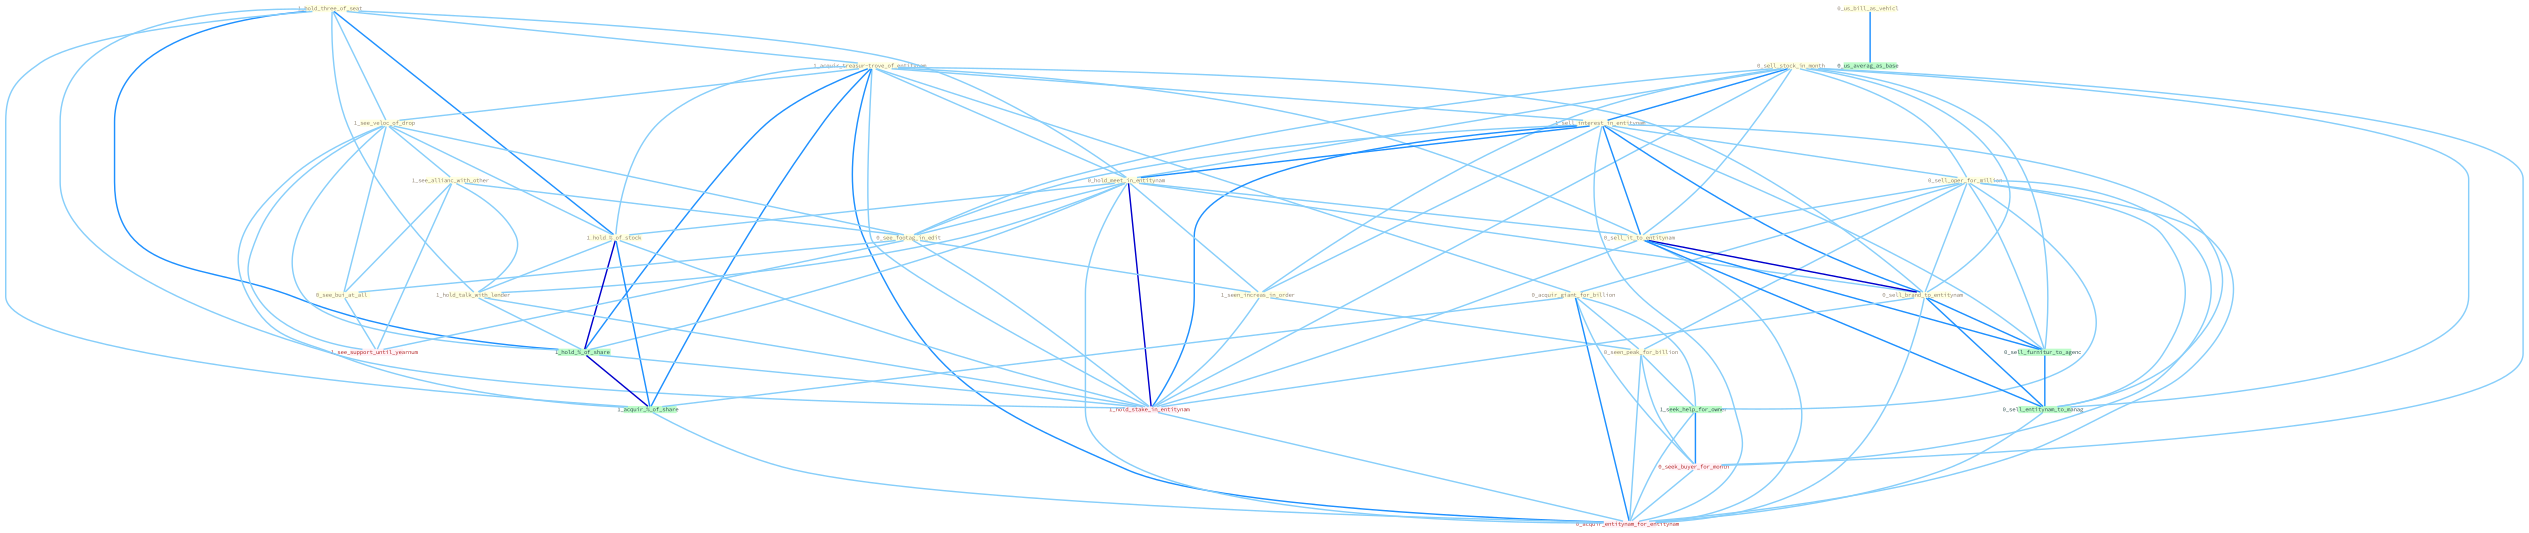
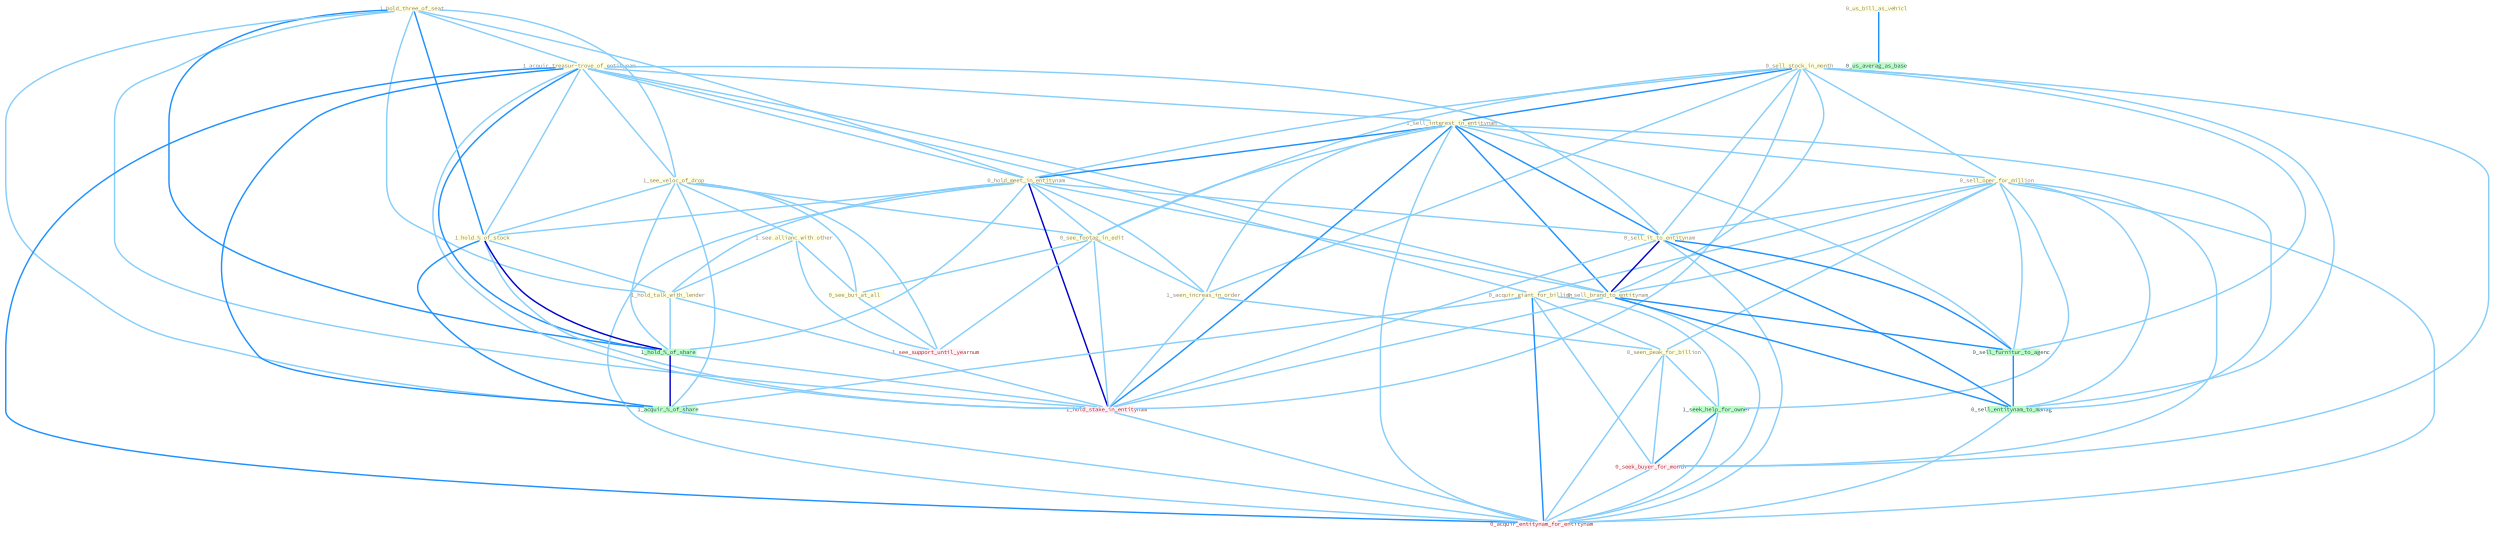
(671, 208) -> none
